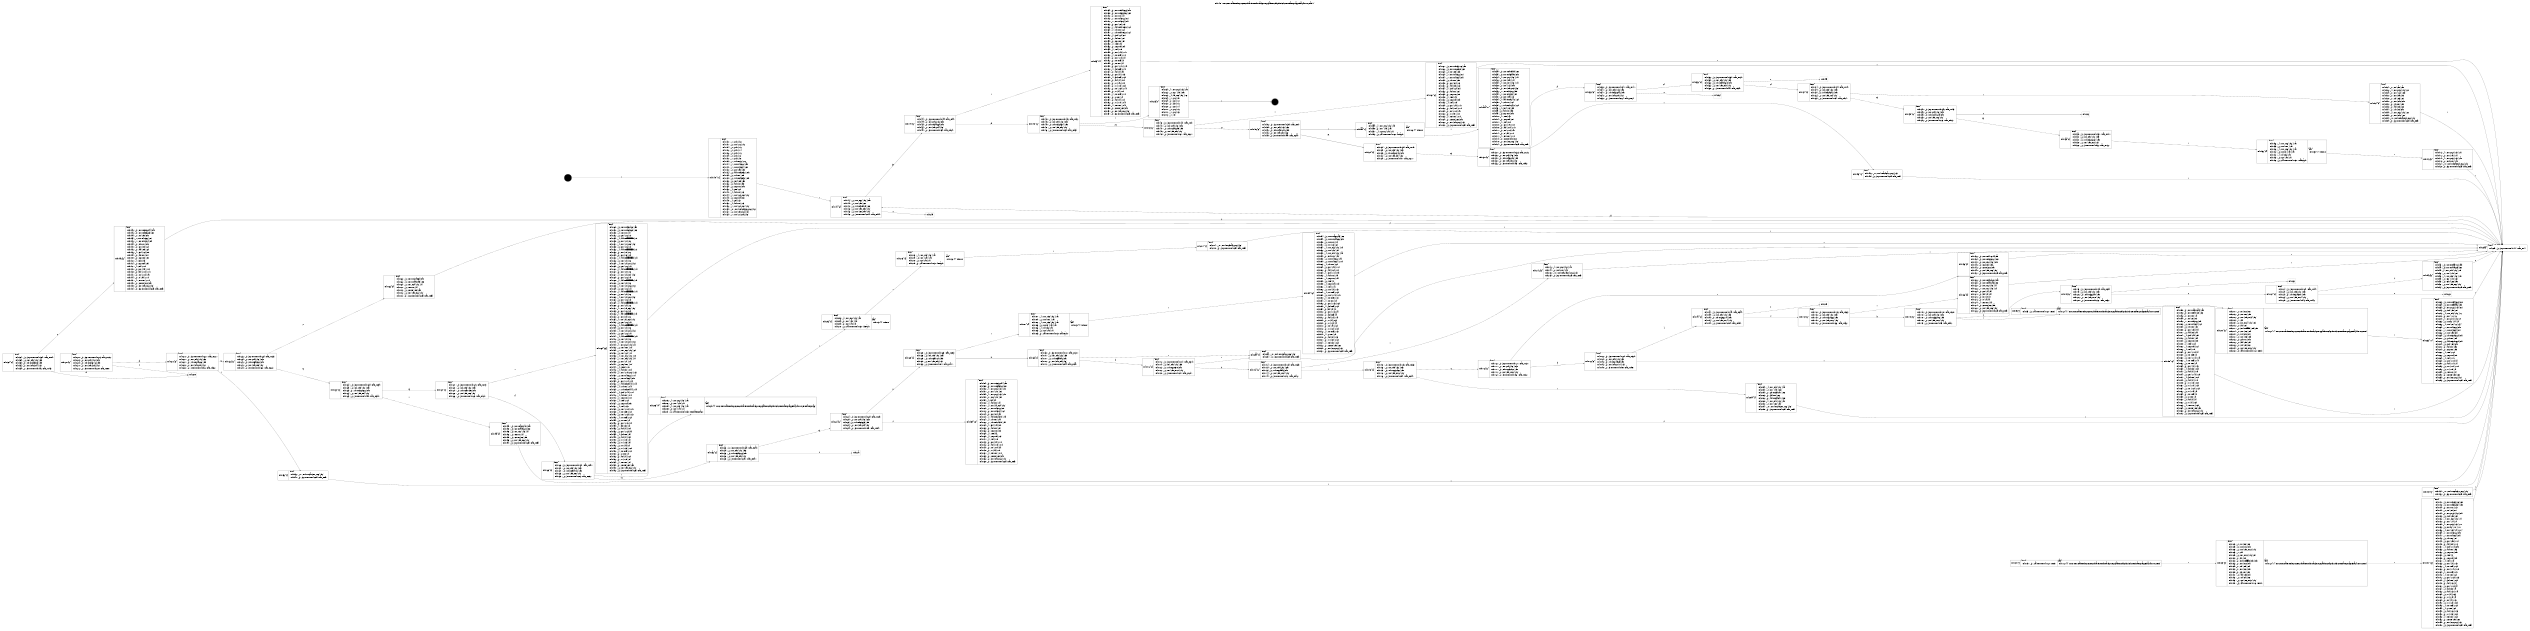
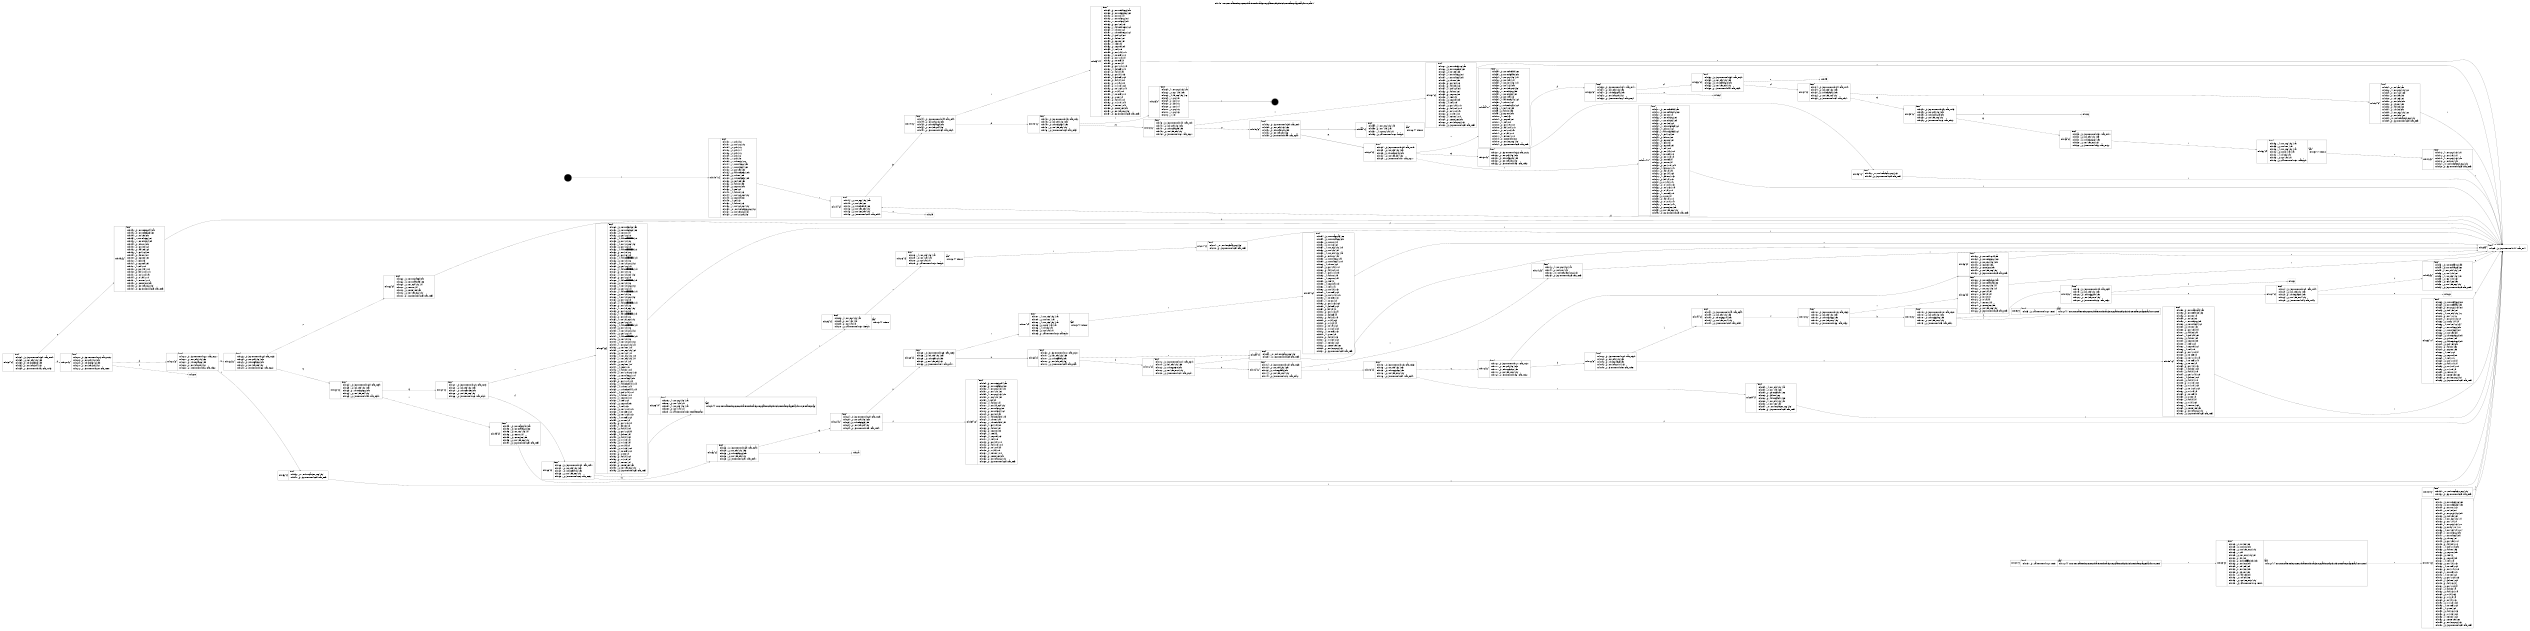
(1451, 135) -> (1448, 148)
none -> (1664, 161)
(1824, 304) -> none
(2292, 331) -> none
(119, 378) -> (57, 363)
